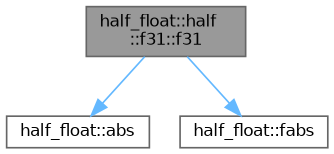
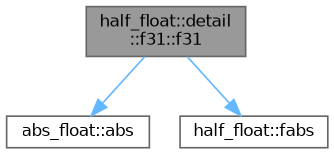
(166, 32) -> (166, 32)
(78, 132) -> (78, 132)
